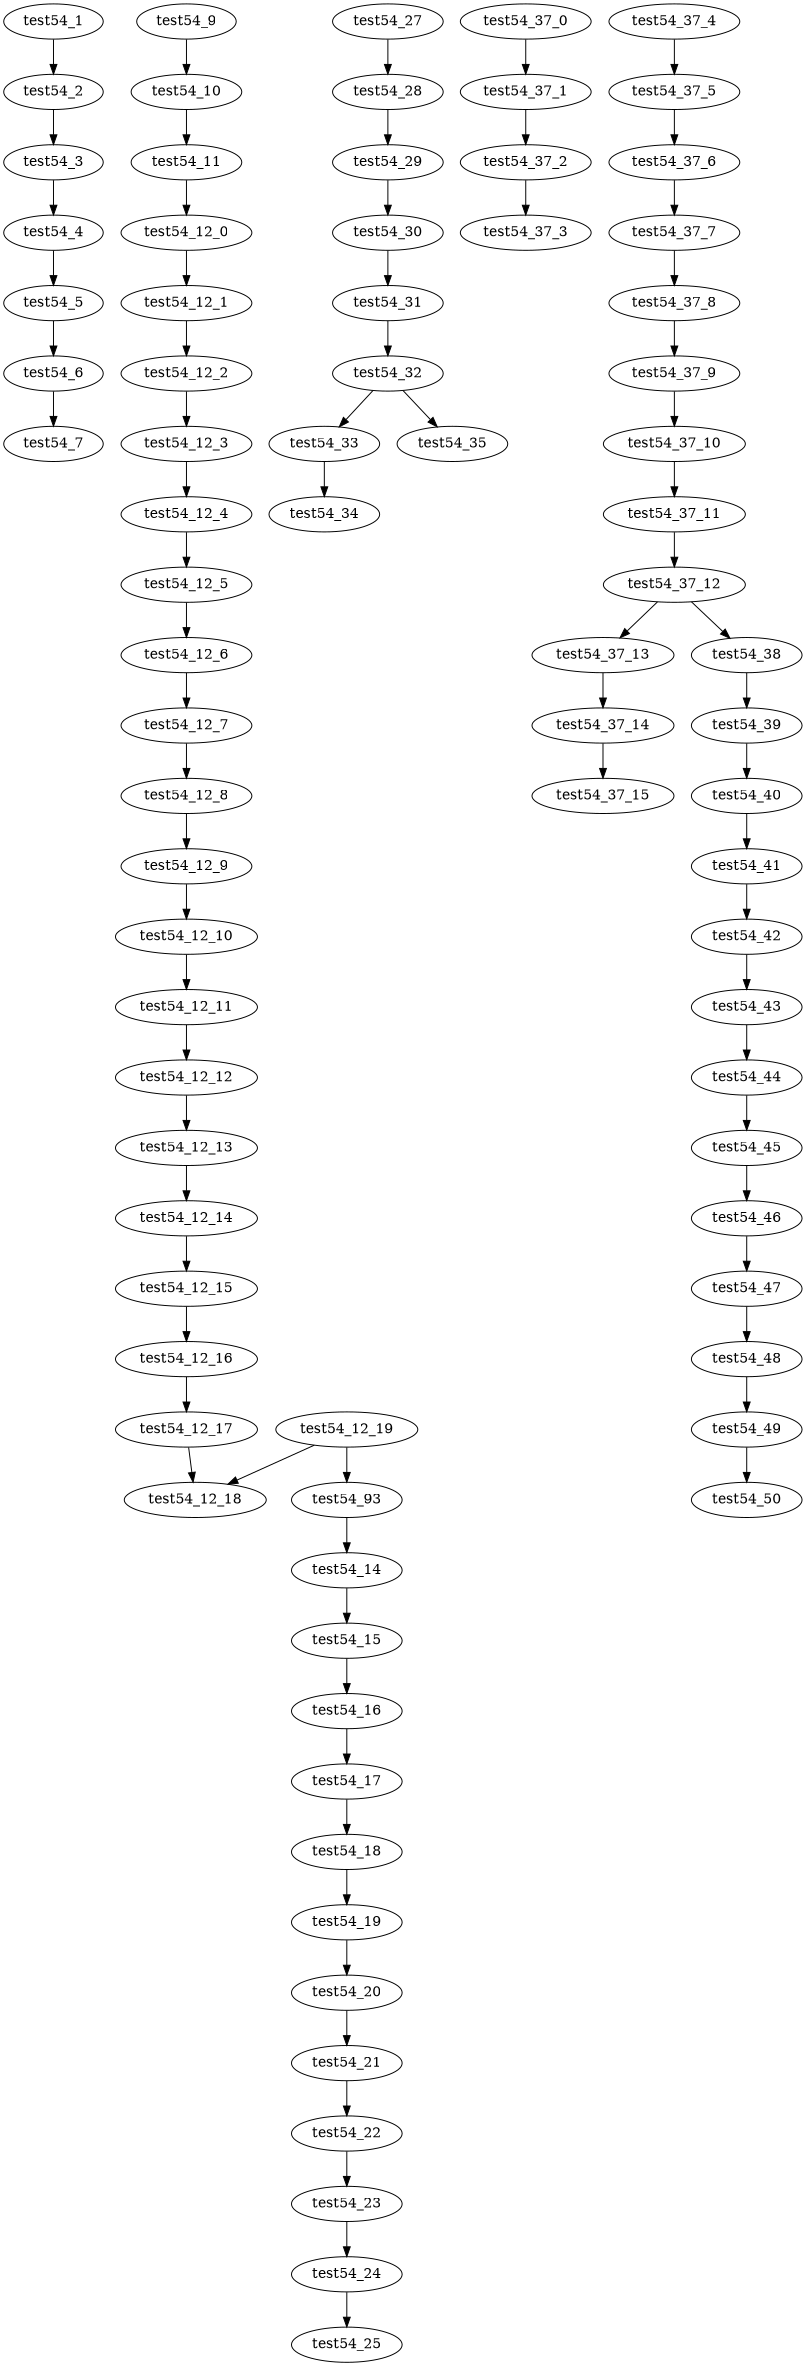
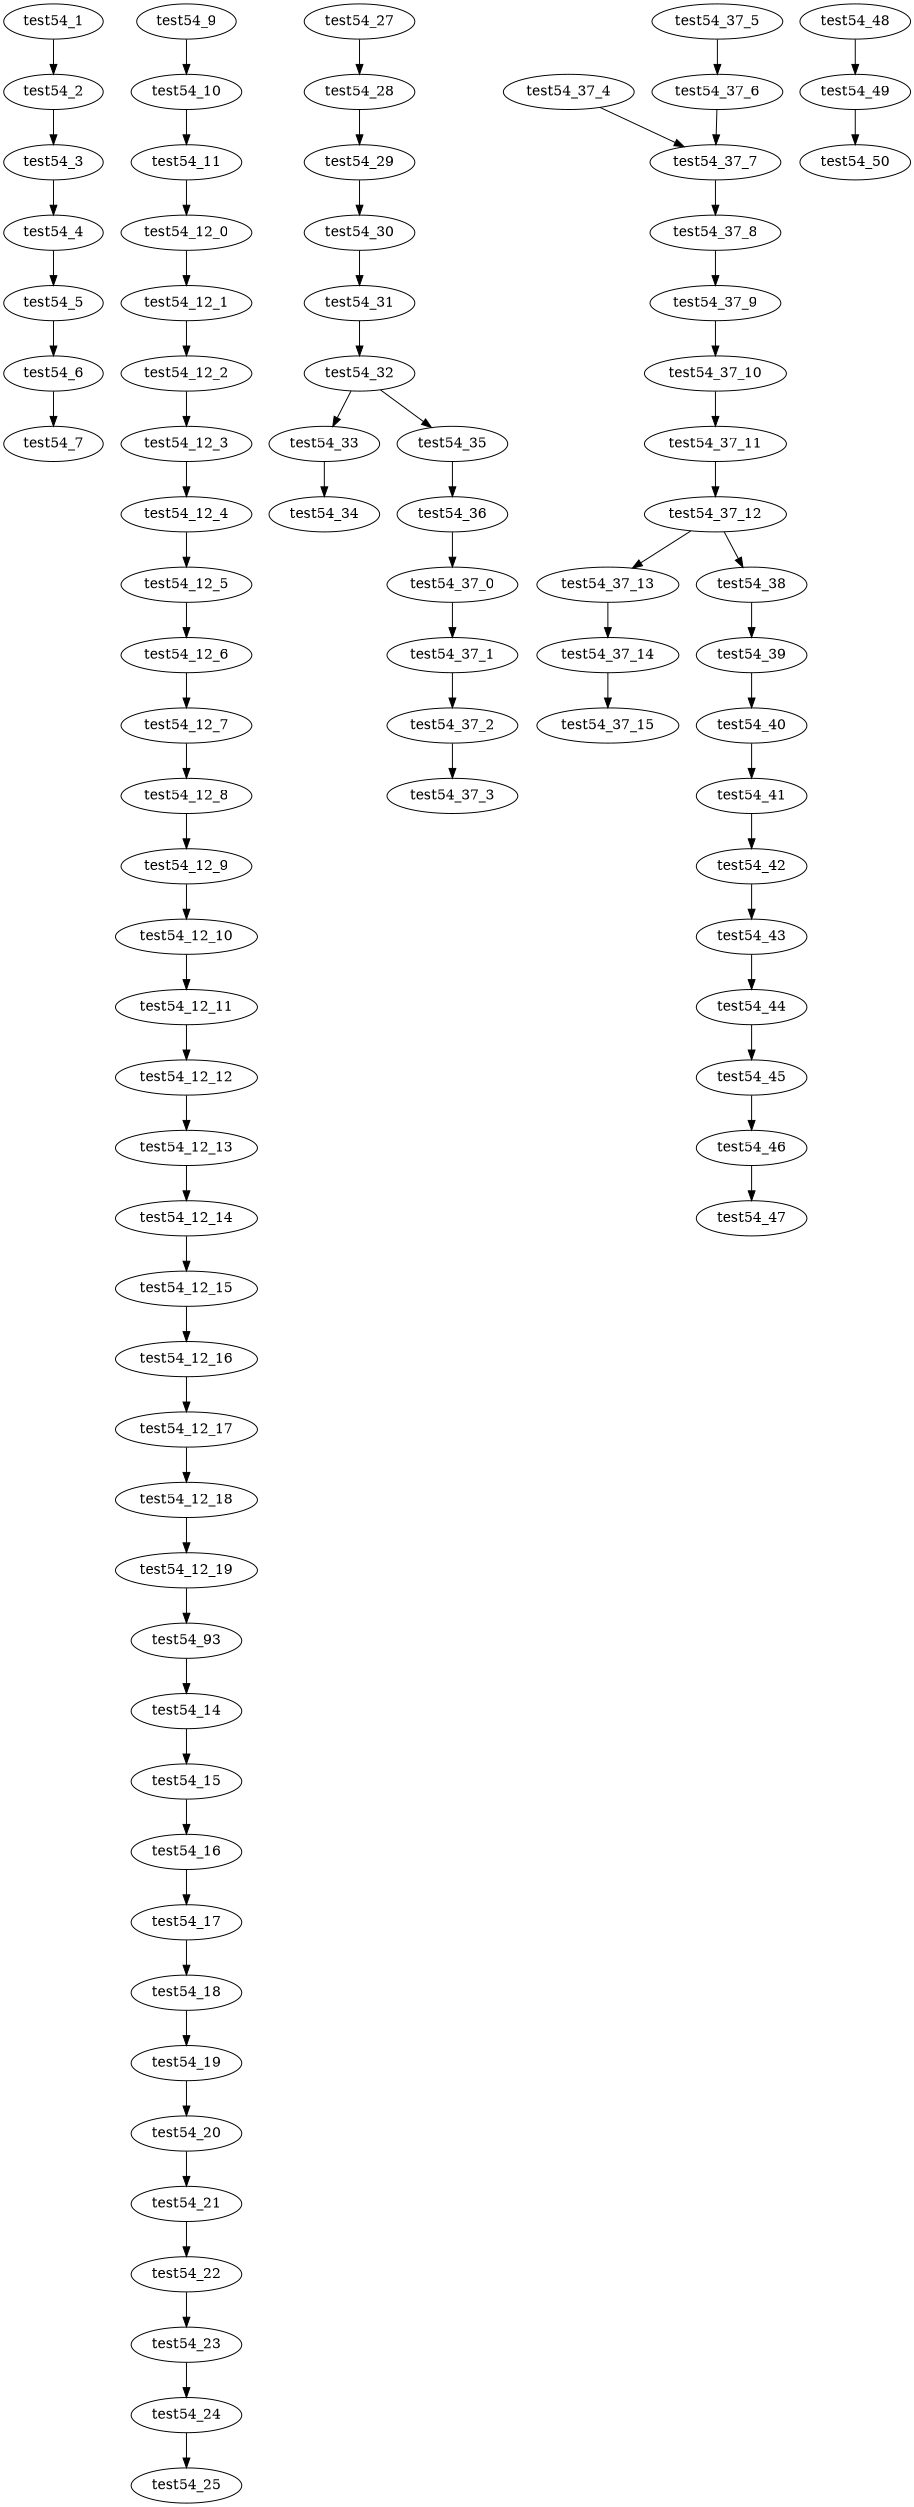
(674, 52) -> (637, 125)
none -> (452, 514)
(747, 1319) -> none
(276, 1463) -> (186, 1530)
